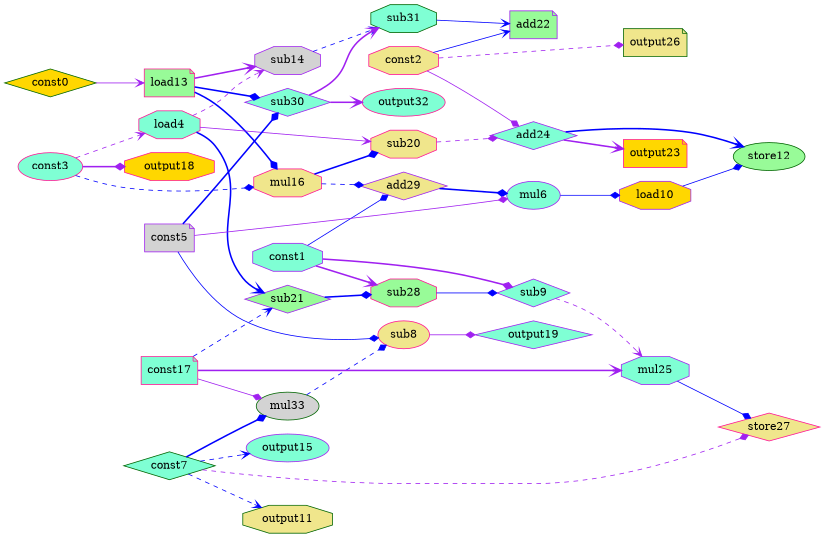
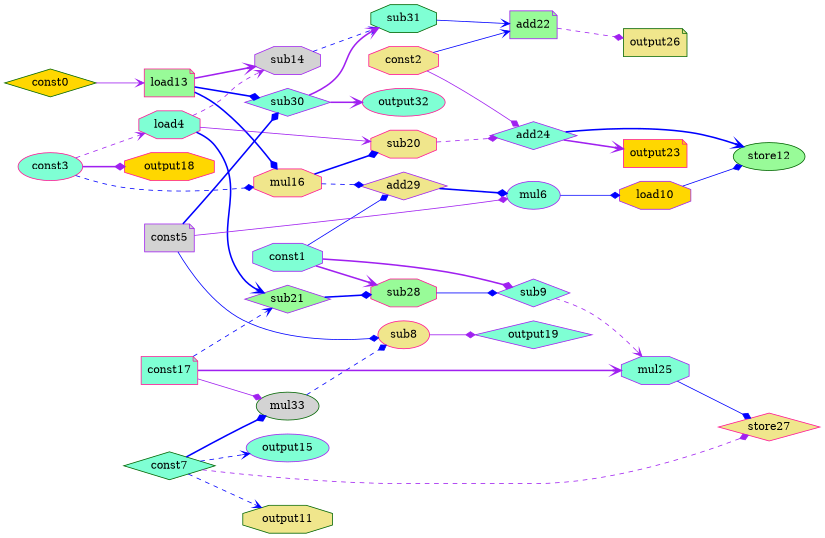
(526, 52) -> (586, 32)
